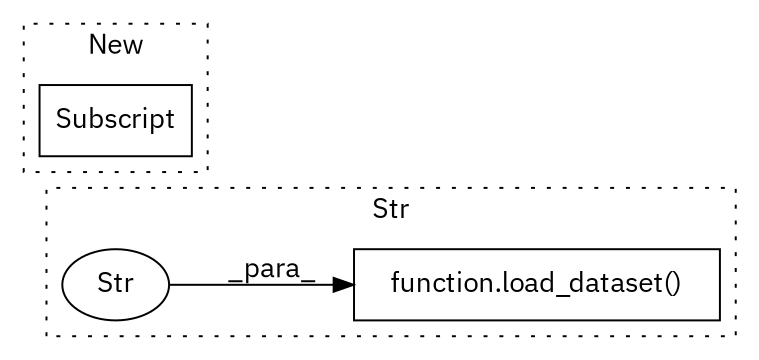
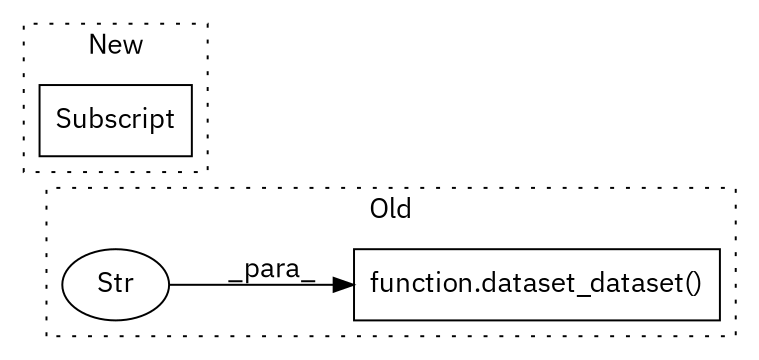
(391, 211) -> (391, 211)
(537, 285) -> (537, 285)
